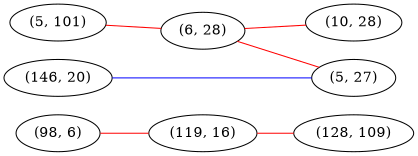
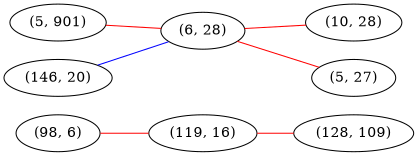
(58, 23) -> (58, 23)
(212, 78) -> (133, 53)
